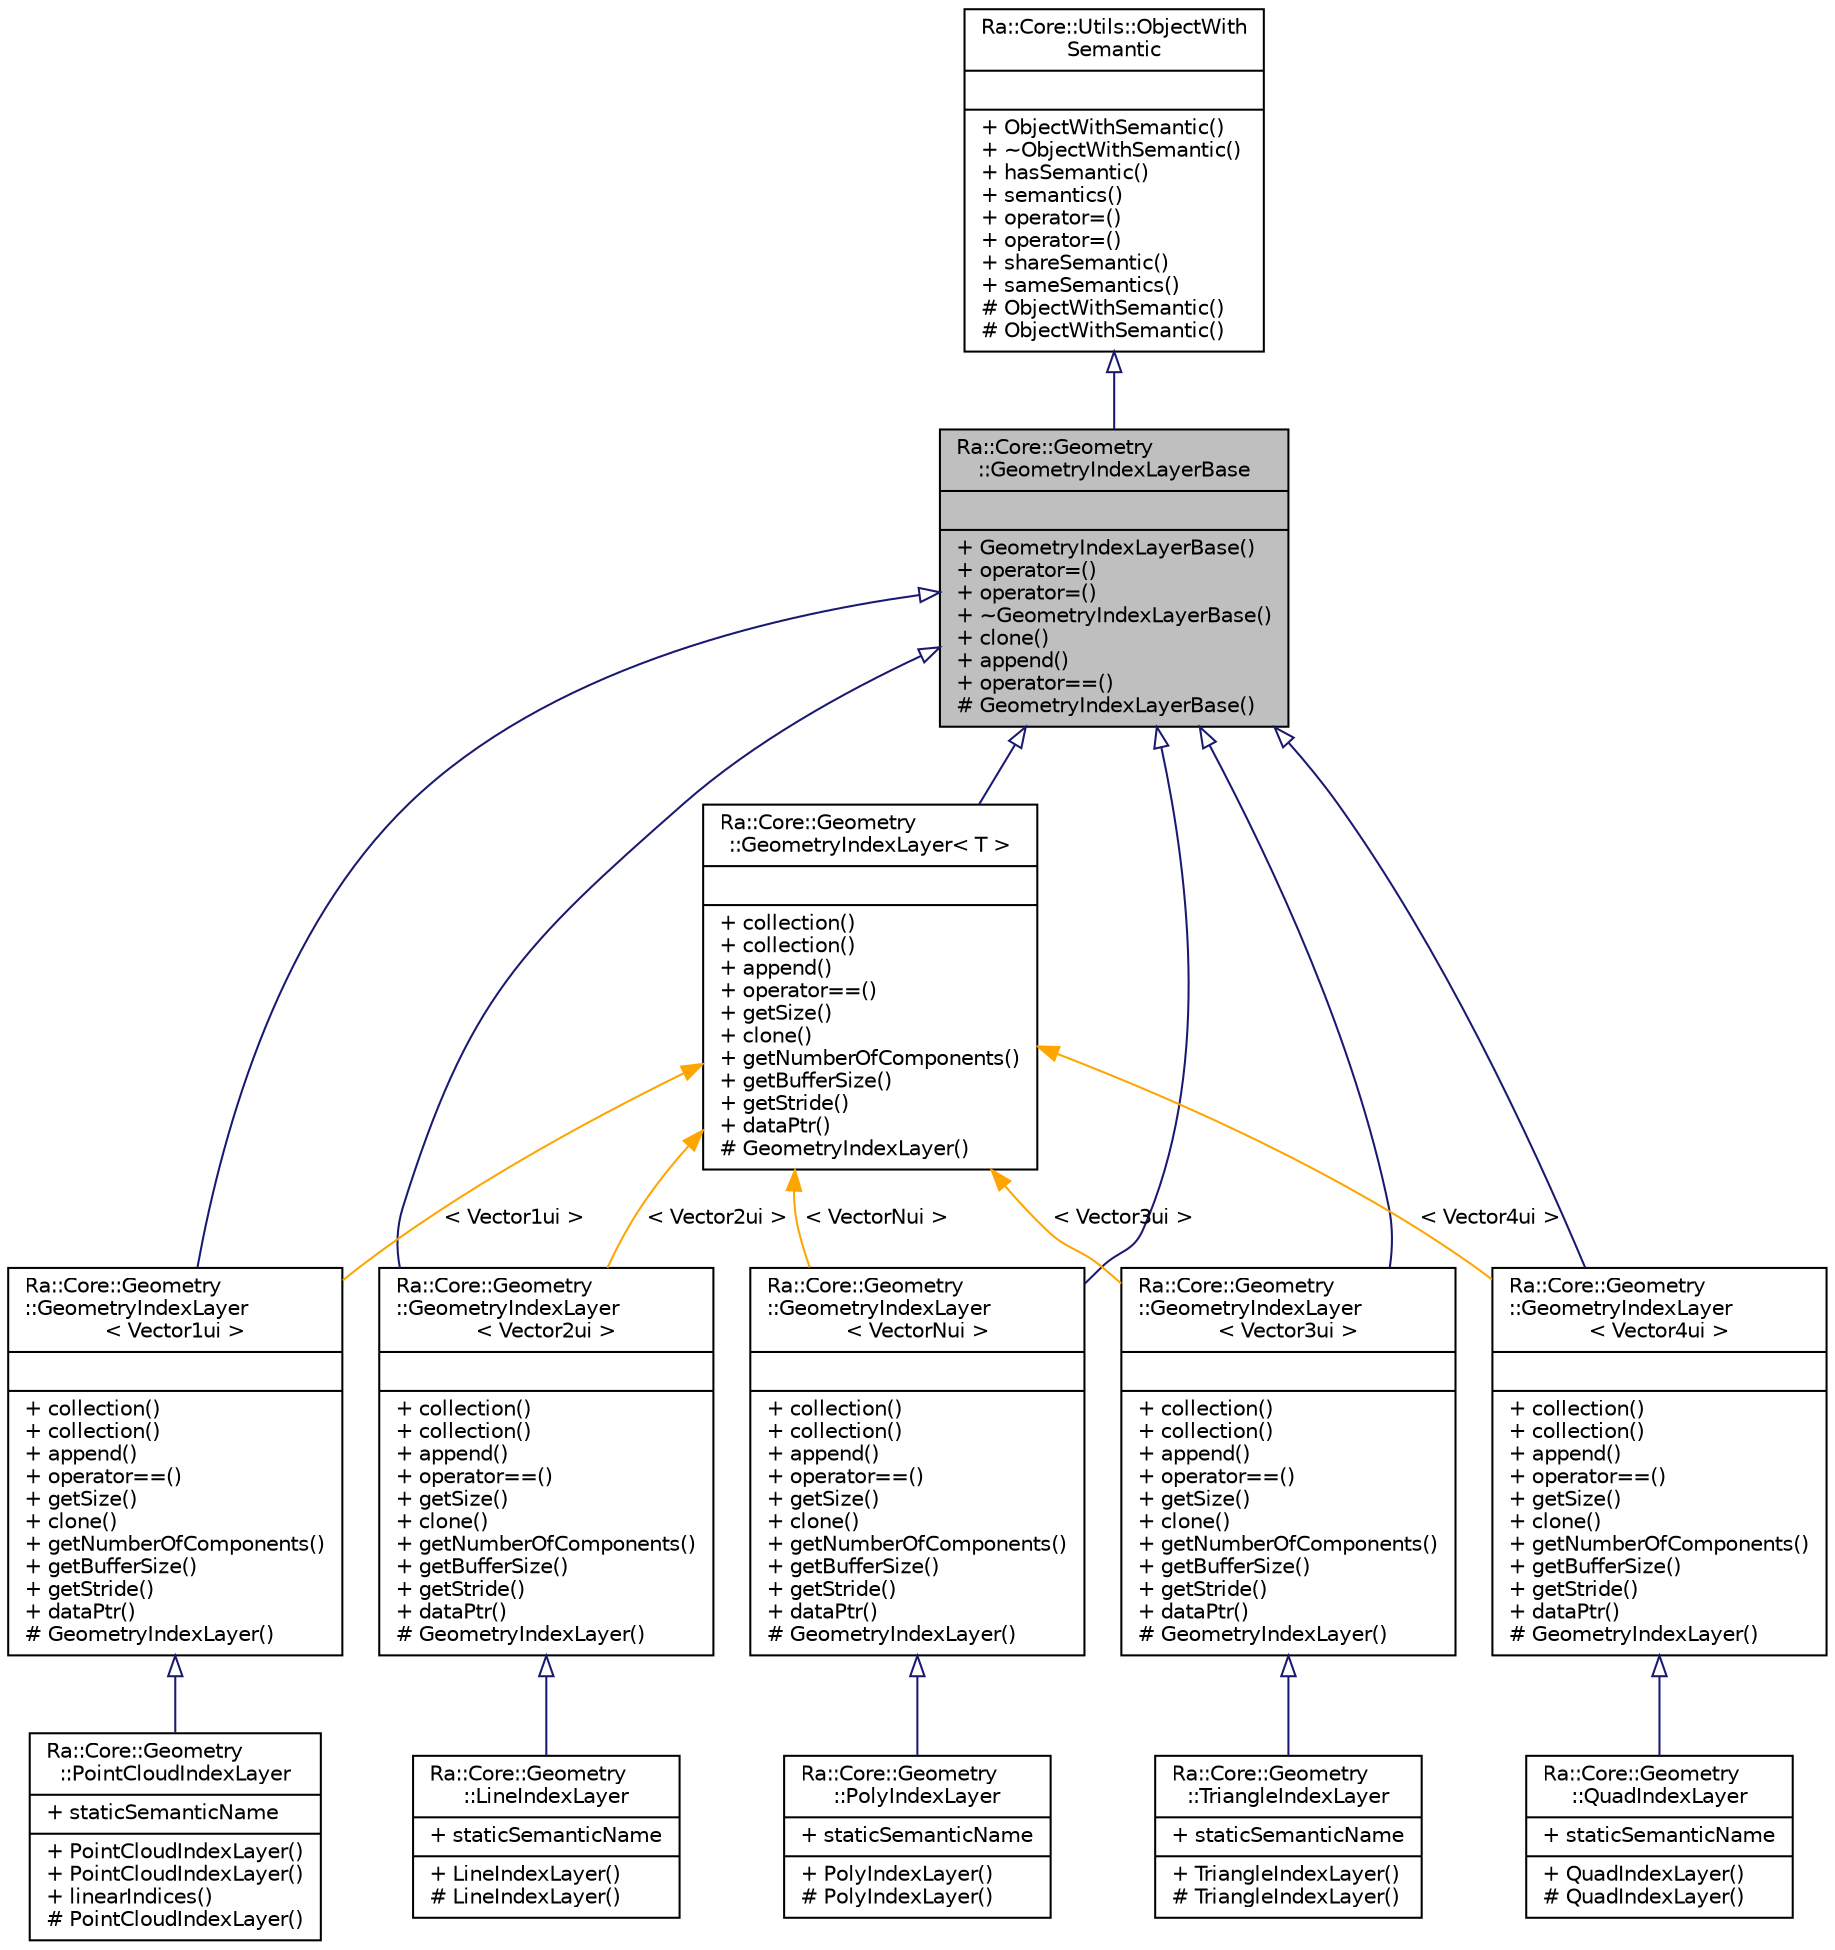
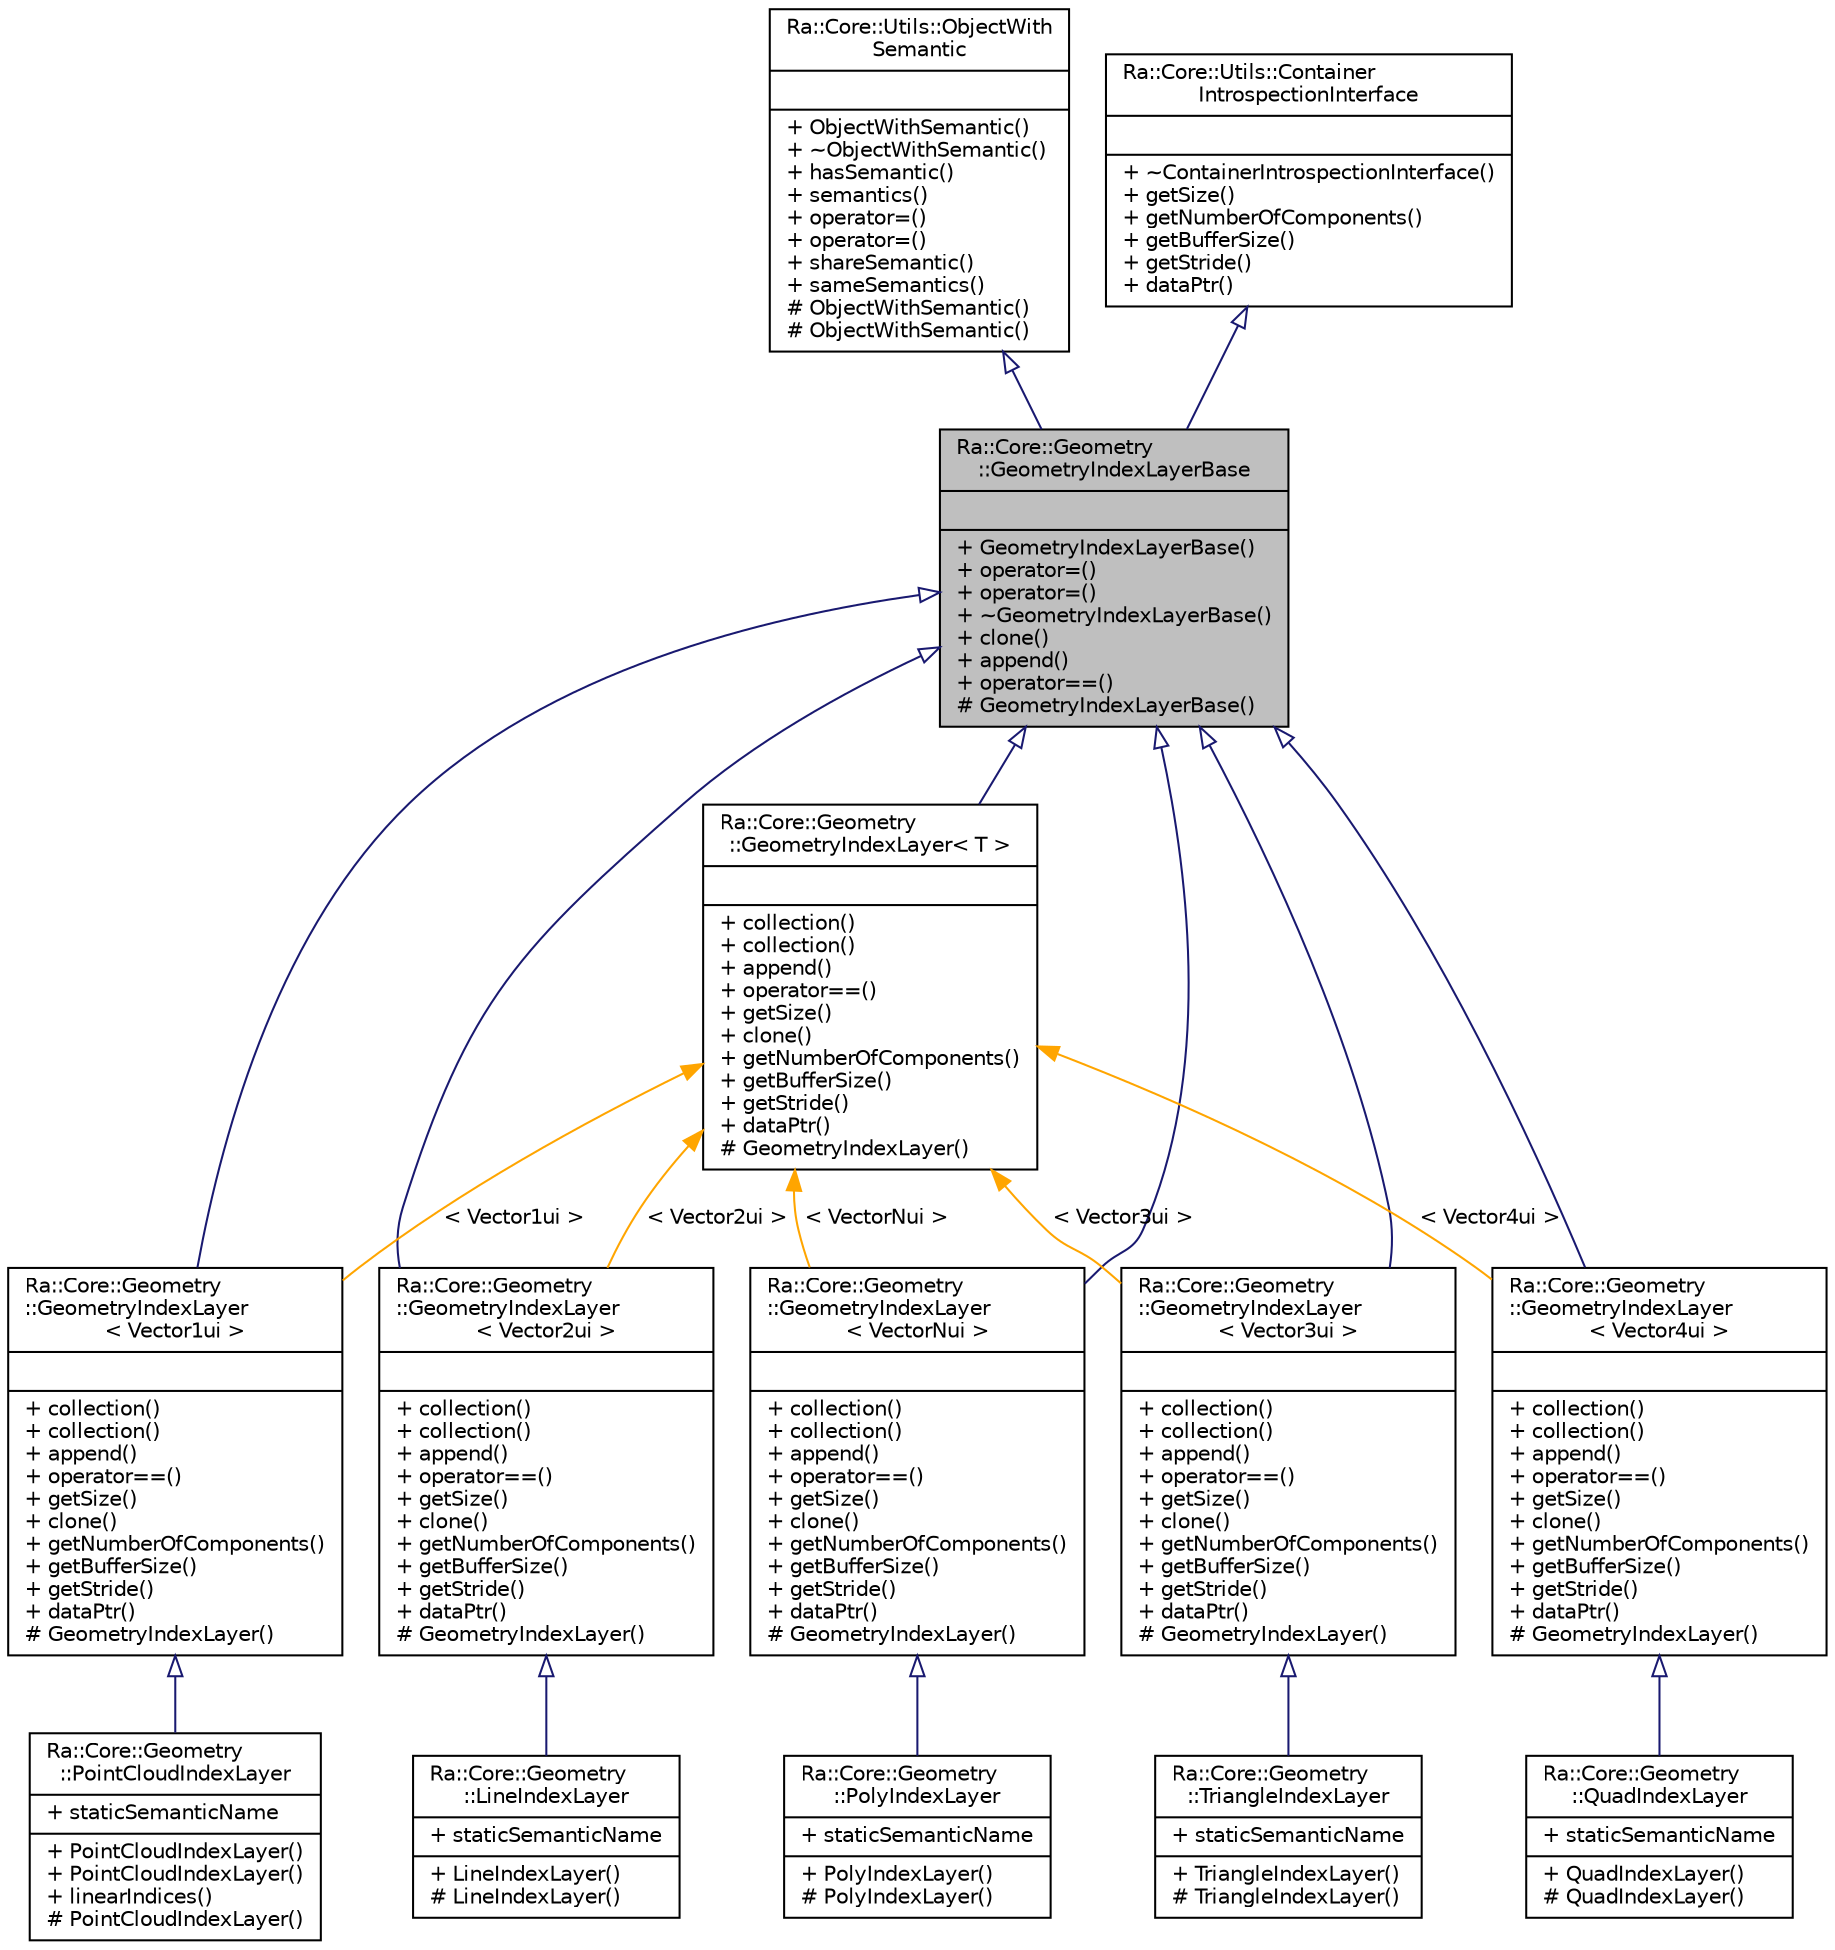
none -> (1309, 180)
